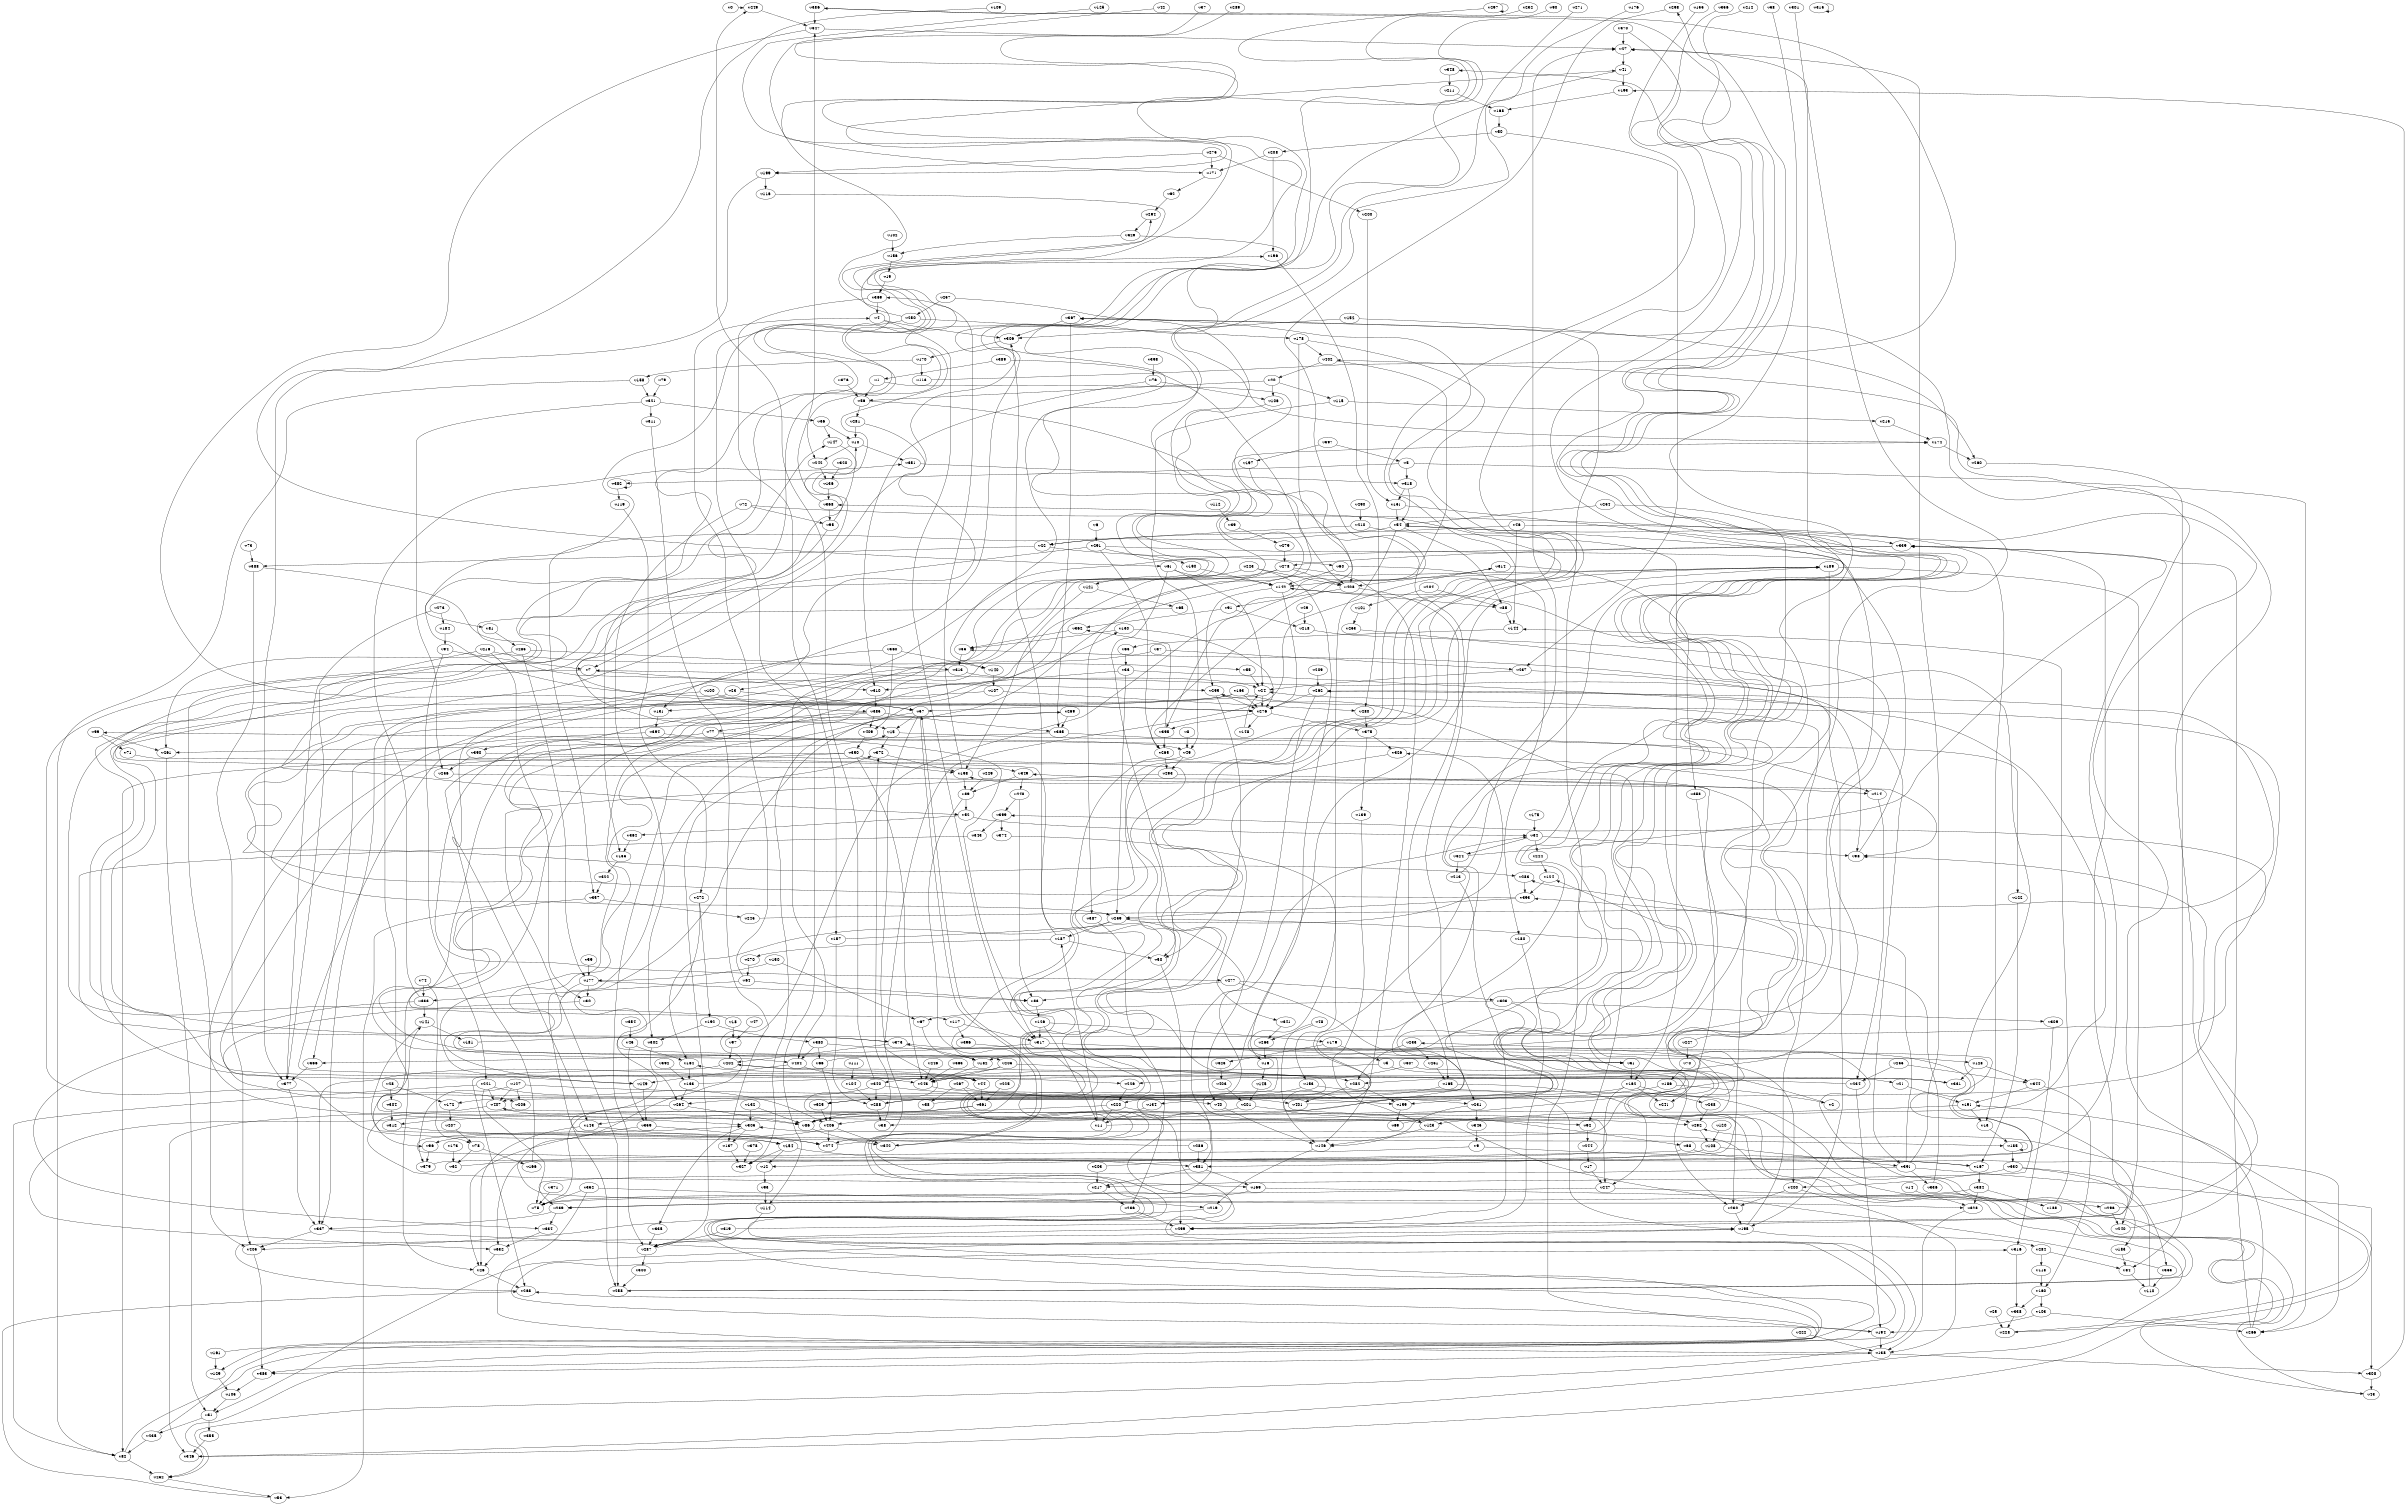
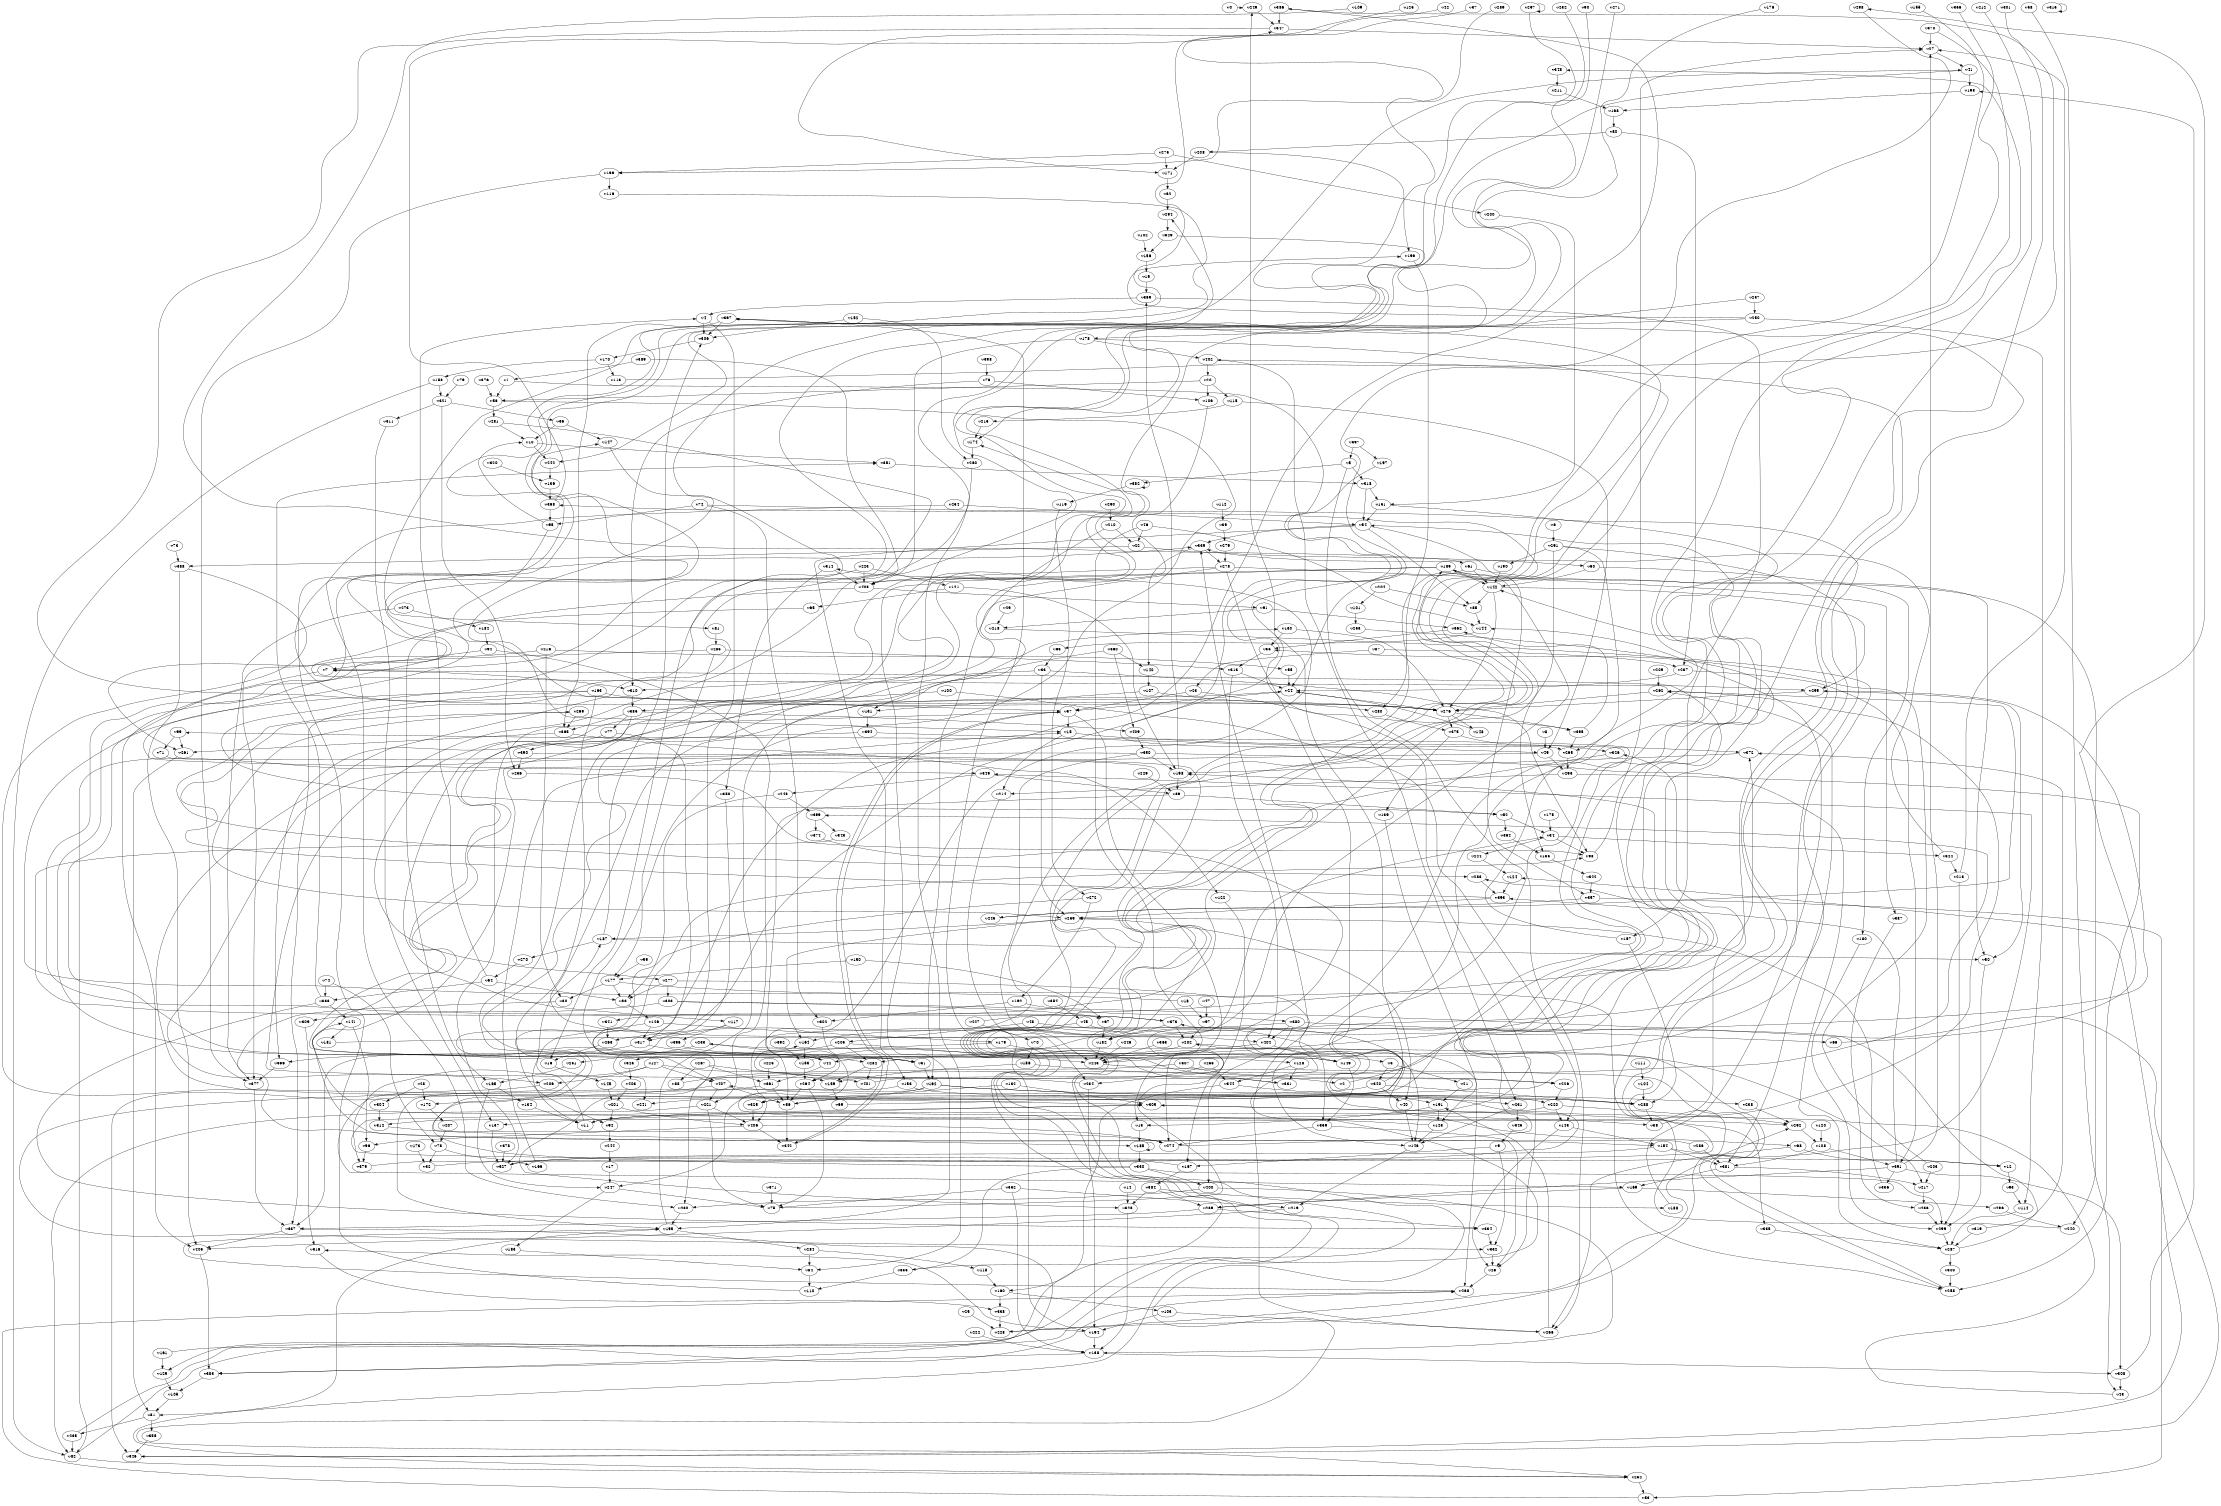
(2205, 946) -> (659, 971)
(829, 1090) -> (979, 1028)
(490, 1093) -> (714, 1093)
